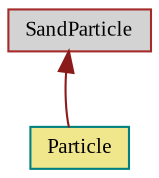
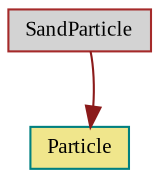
(66, 100) -> (94, 79)
